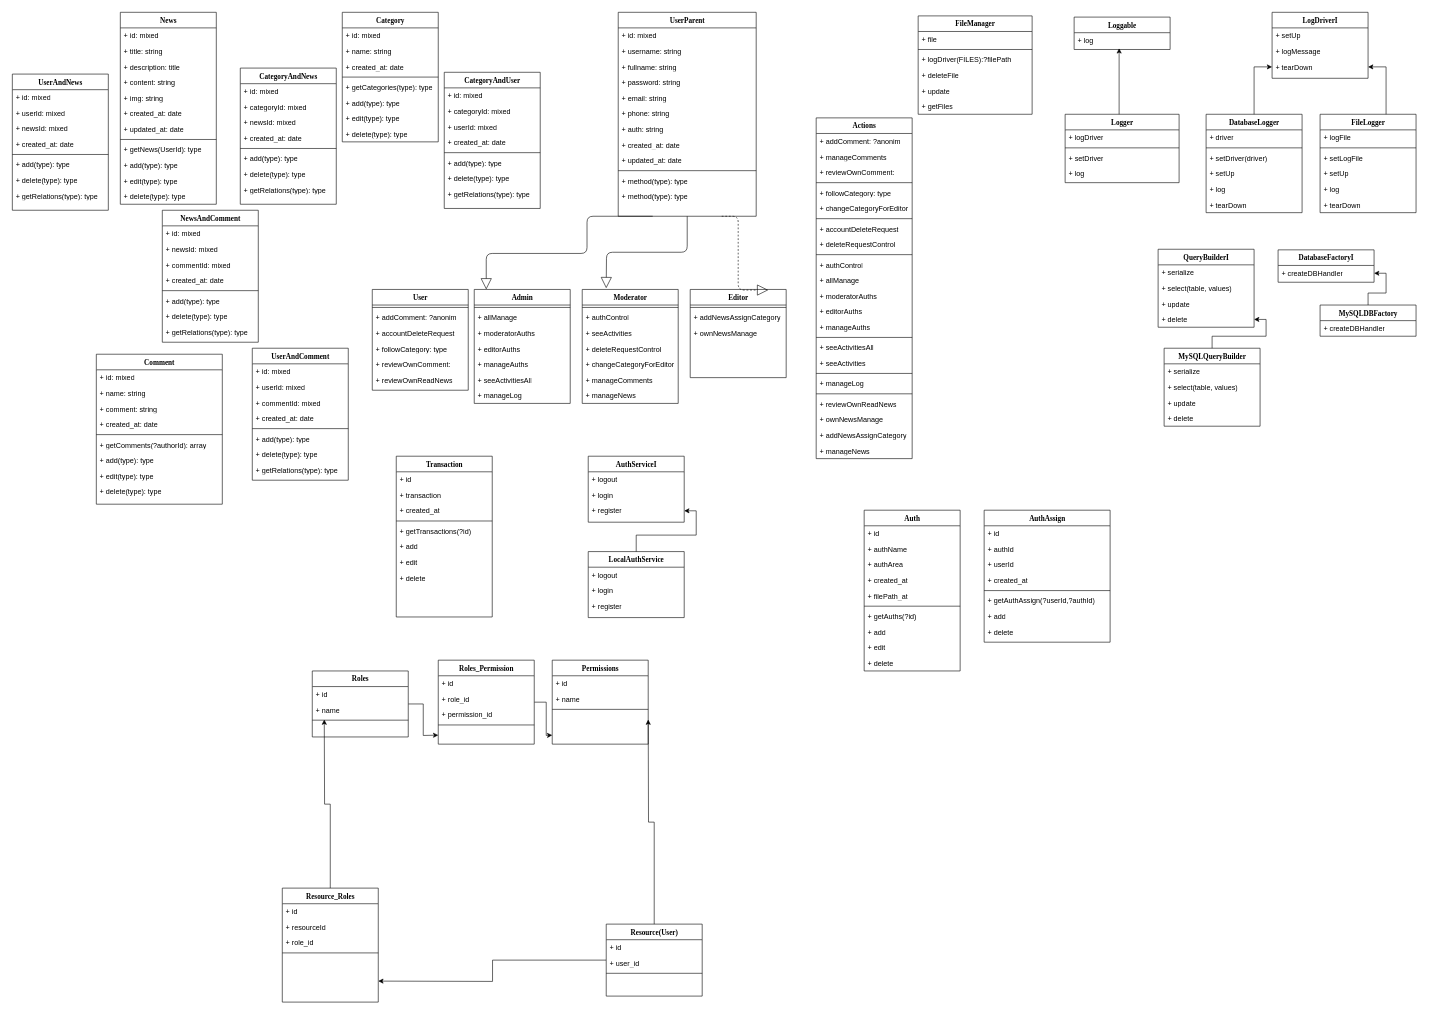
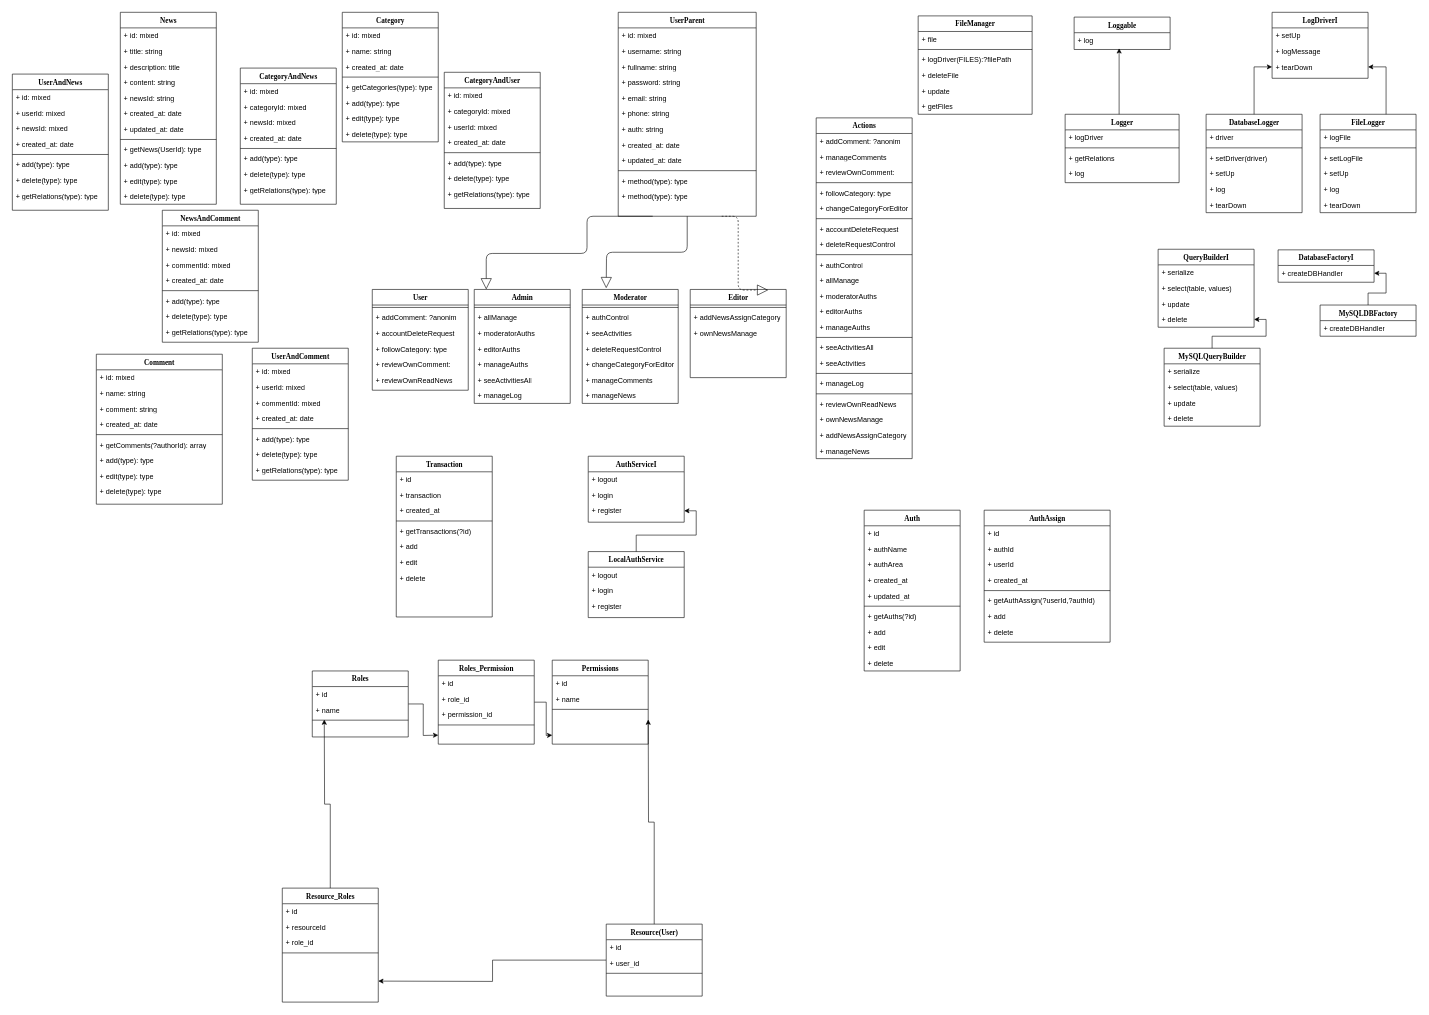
(145, 99) -> (152, 99)
(1089, 159) -> (1094, 159)
(891, 597) -> (891, 597)
